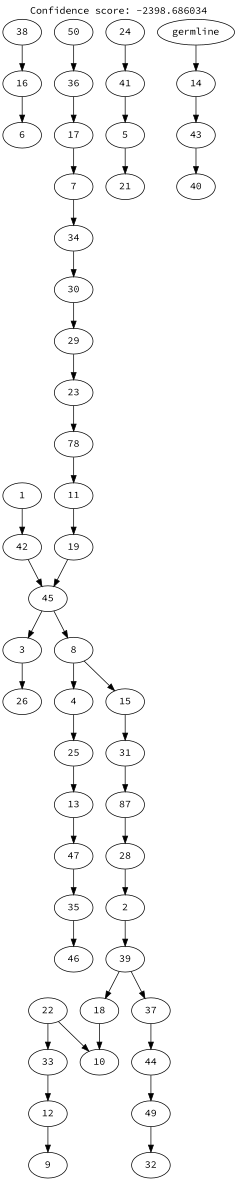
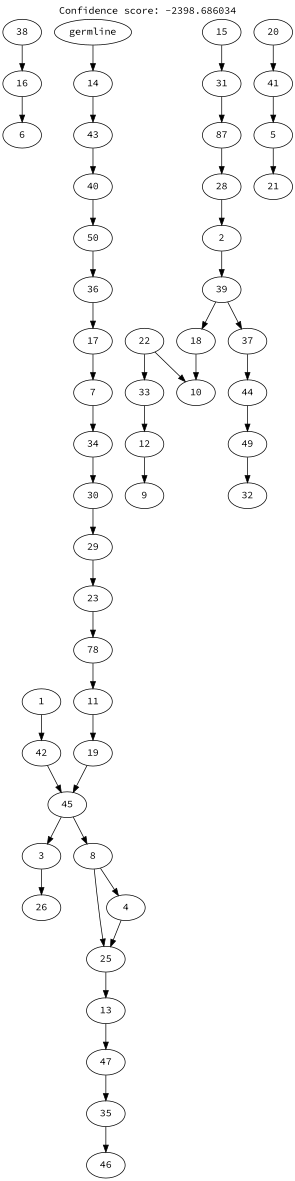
(125, 32) -> (273, 32)
none -> (93, 209)
(97, 673) -> (98, 904)
